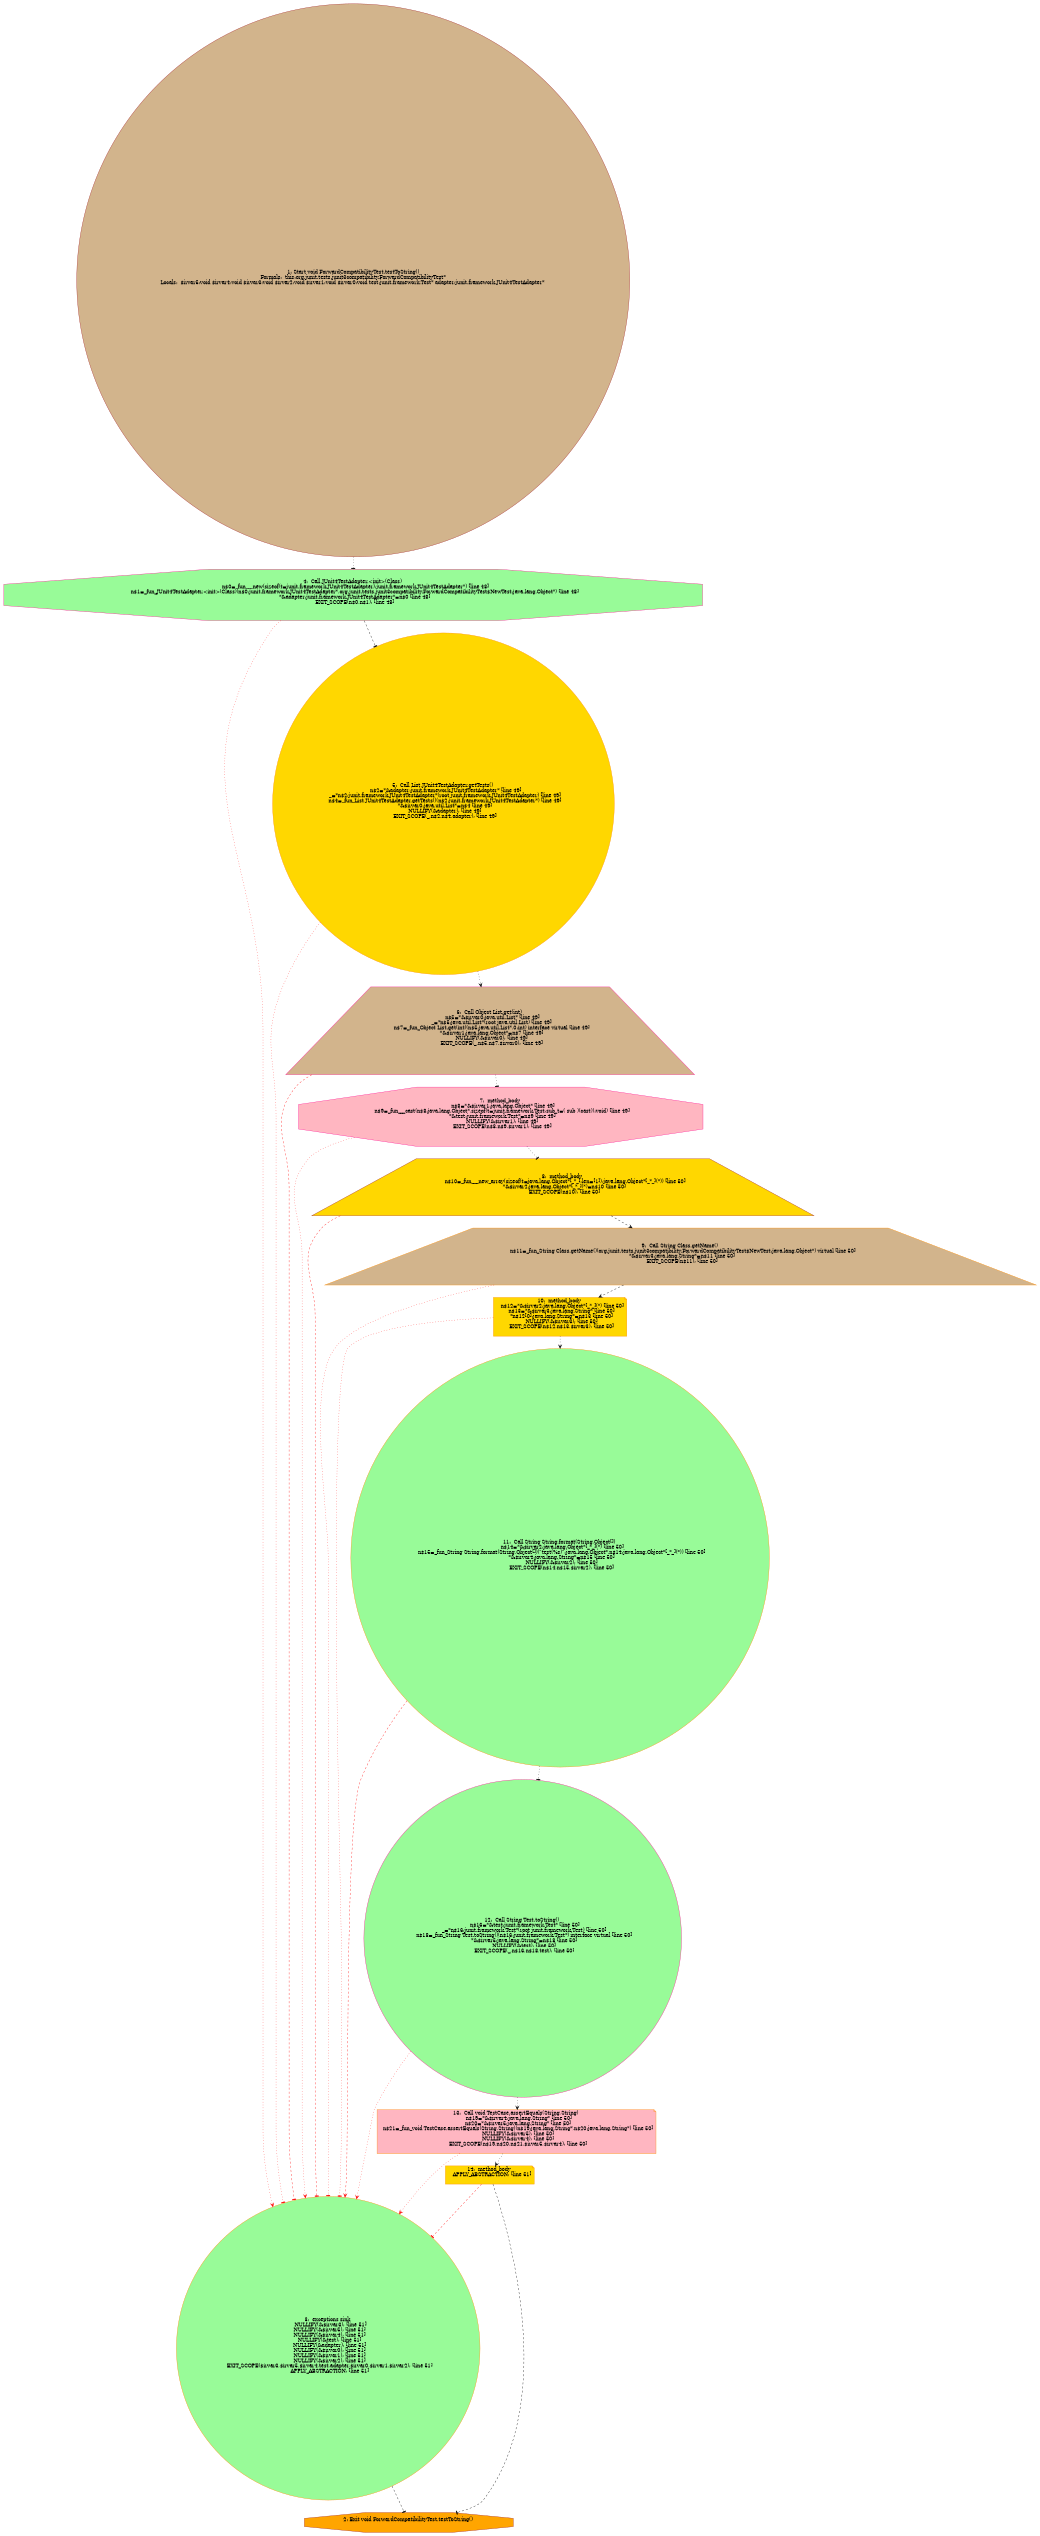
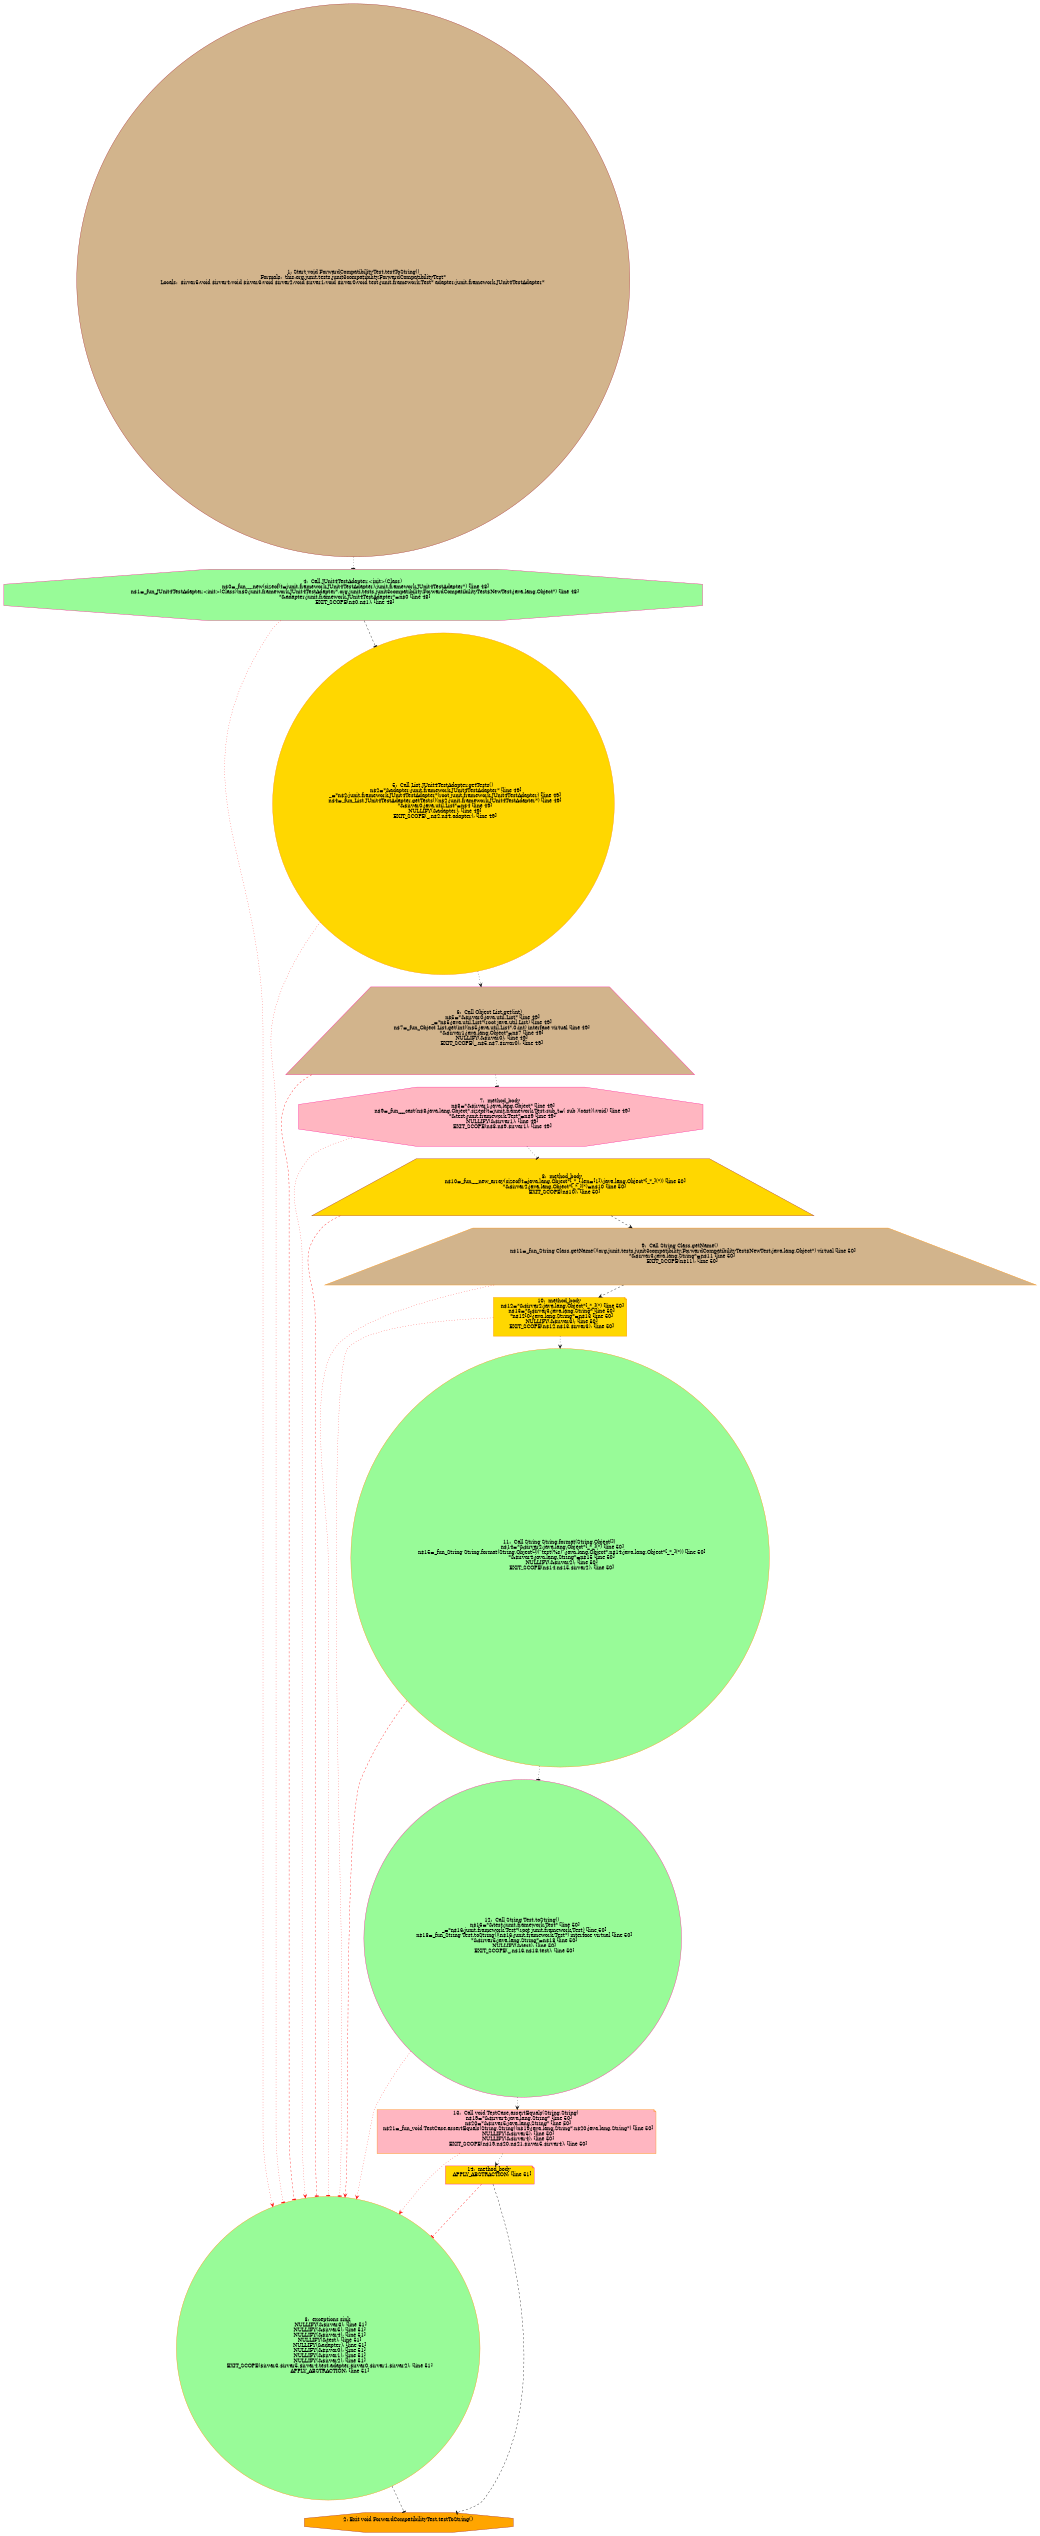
(490, 2175) -> (490, 2175)
